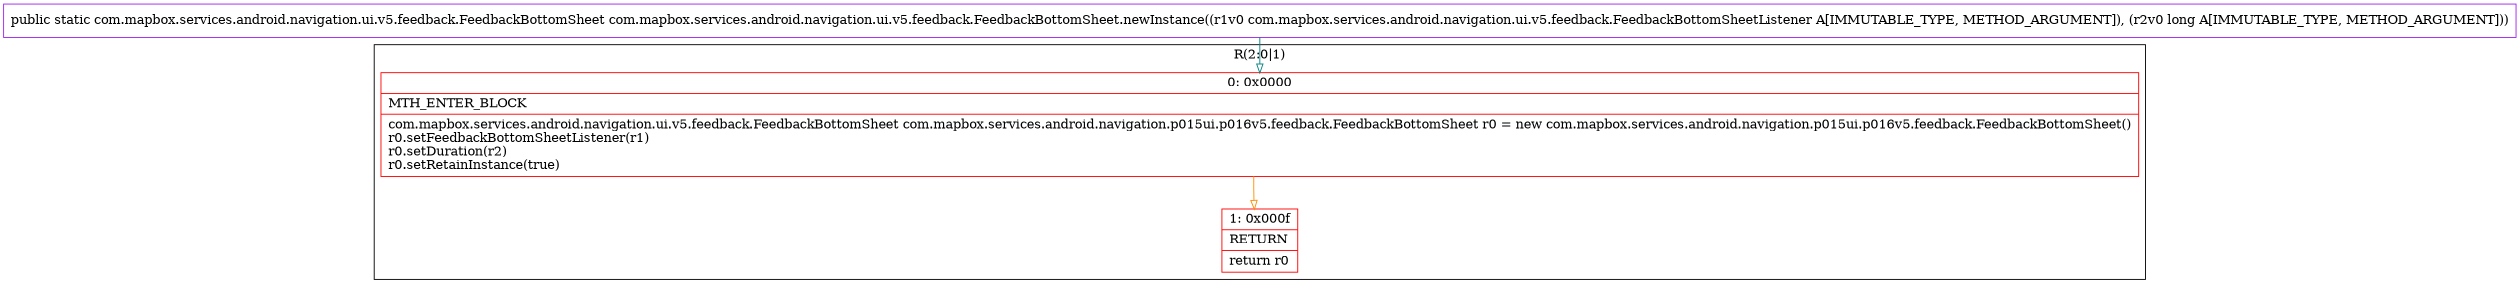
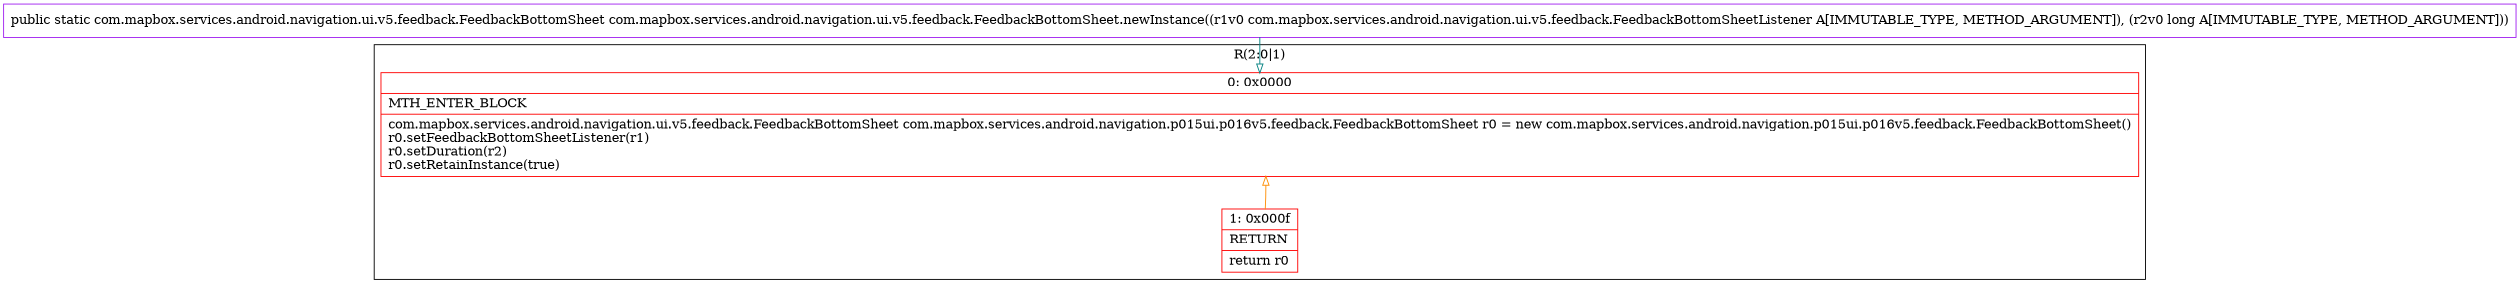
(1254, 188) -> (1266, 197)
